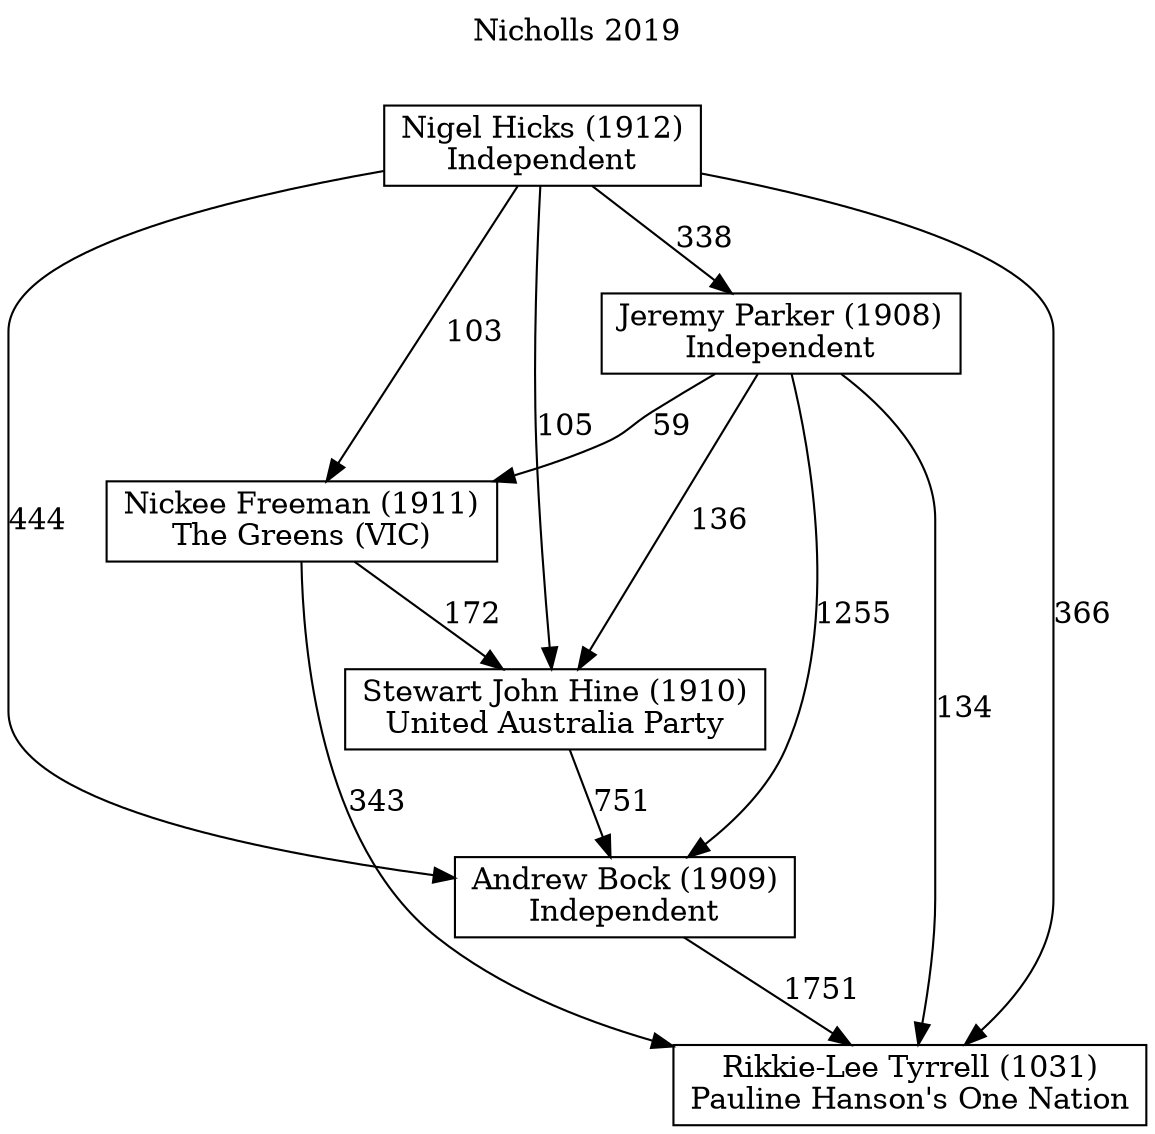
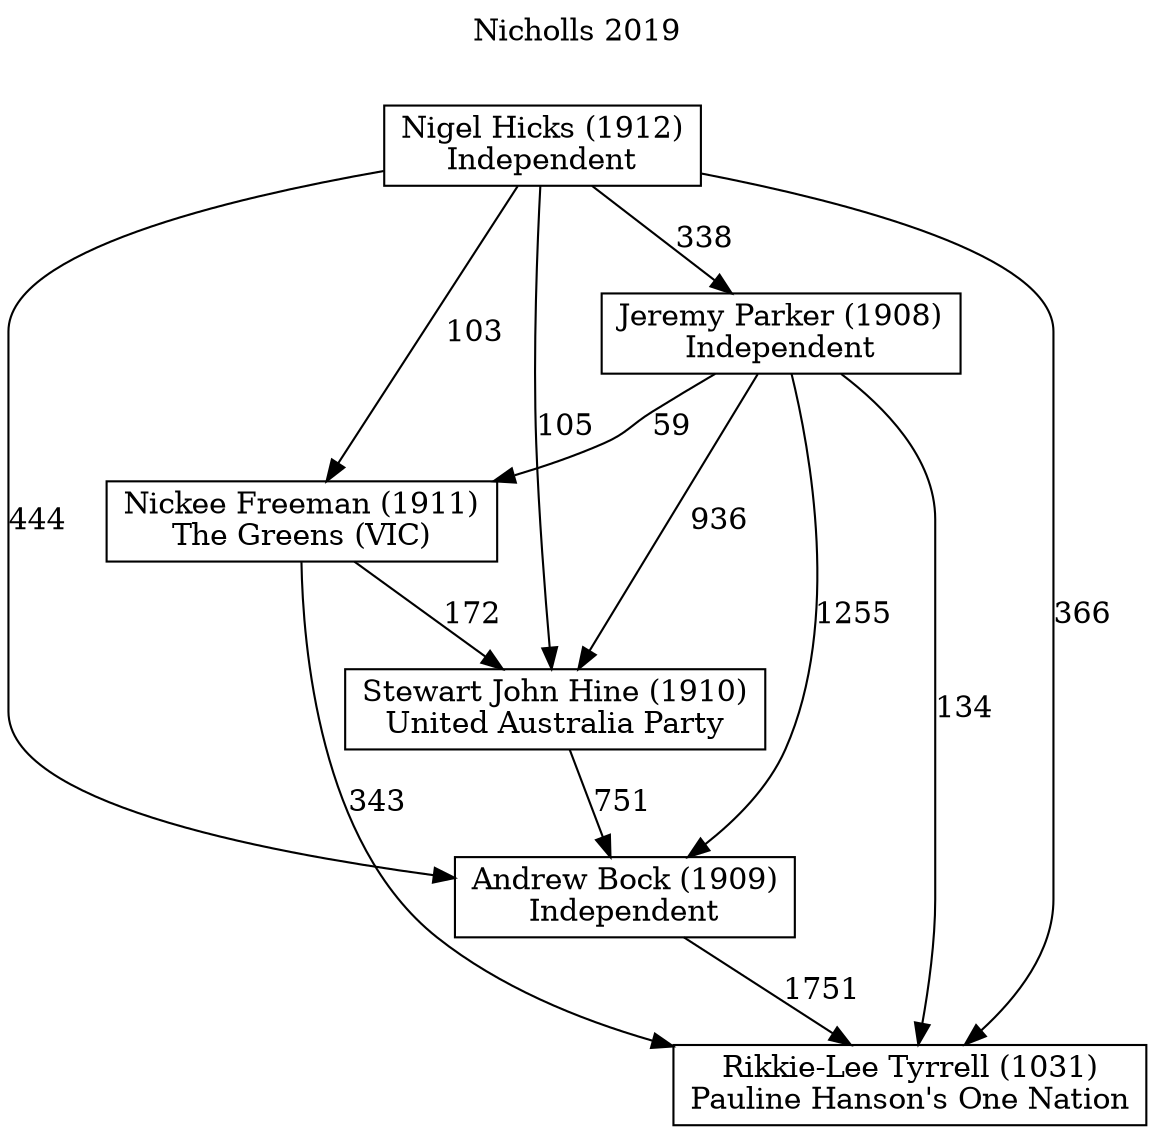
(720, 521) -> (720, 521)
